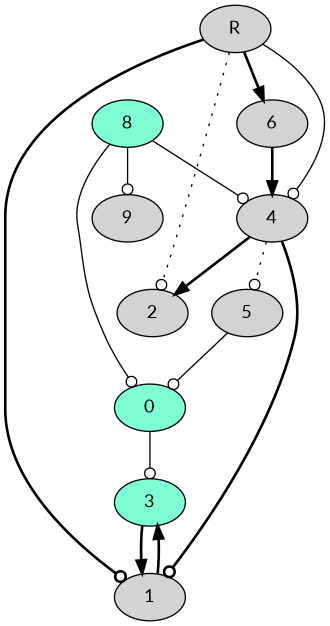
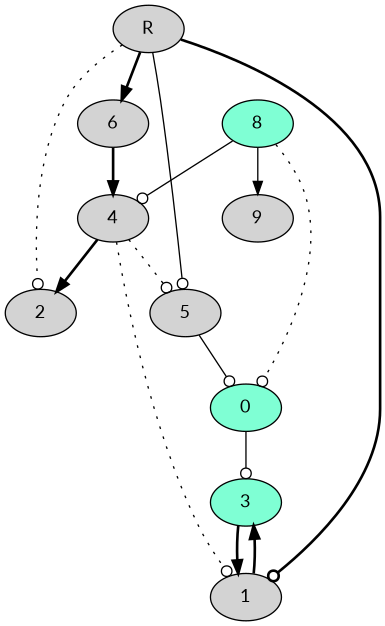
(322, 108) -> (169, 165)
(128, 166) -> (258, 165)
(83, 261) -> (309, 261)
(267, 414) -> (155, 410)
